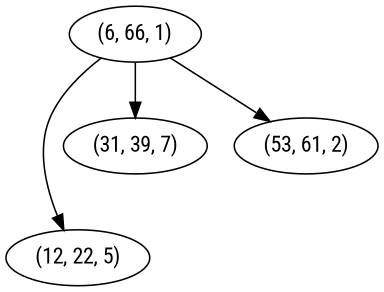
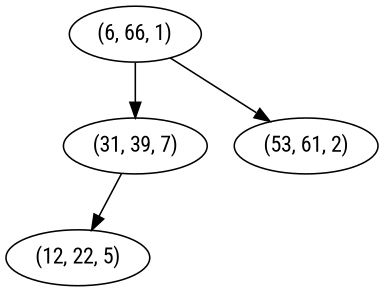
(47, 128) -> (110, 195)
